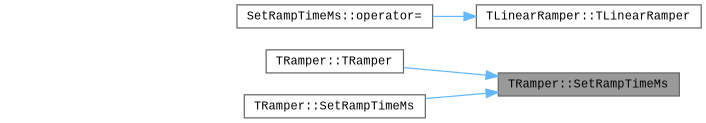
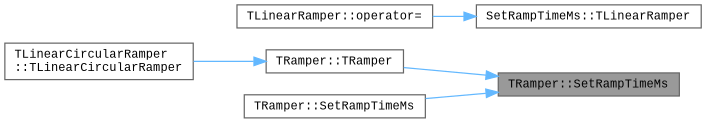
(335, 16) -> (335, 16)
(589, 16) -> (589, 16)
none -> (99, 61)
